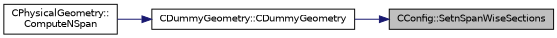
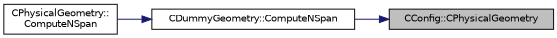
(253, 19) -> (253, 19)
(471, 19) -> (471, 19)
